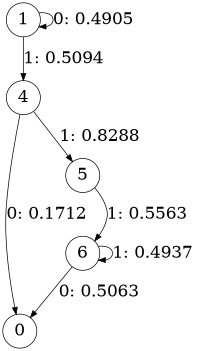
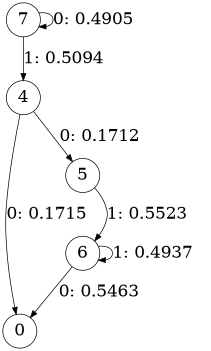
(23, 20) -> (23, 20)
(107, 137) -> (107, 137)
(54, 214) -> (54, 214)
(155, 214) -> (155, 214)
(107, 292) -> (107, 292)
